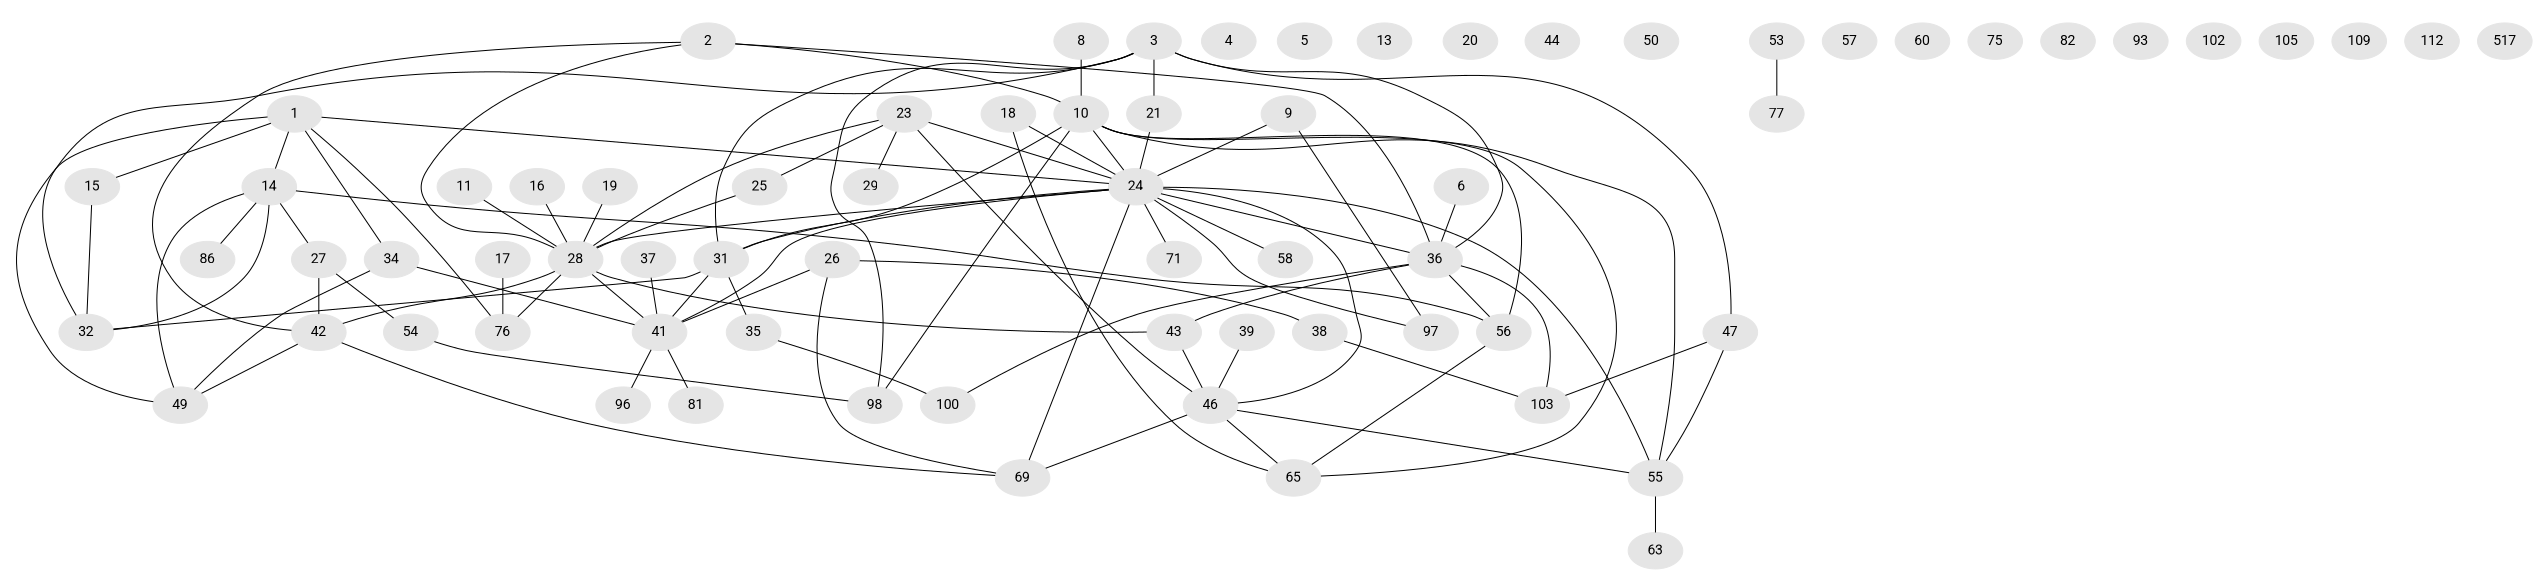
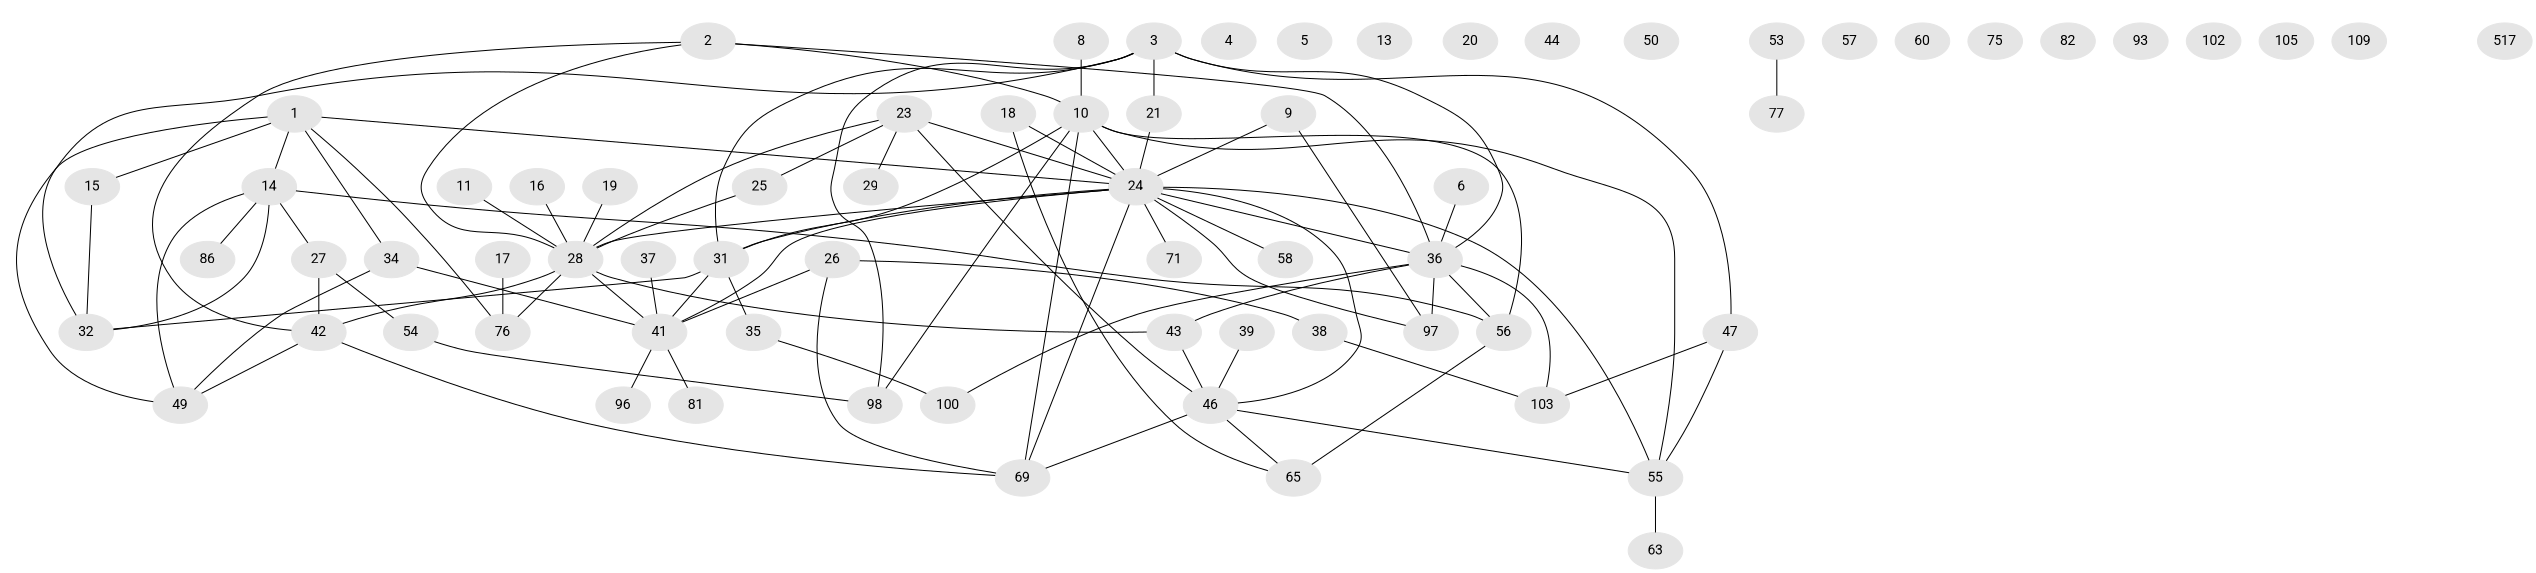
(2432, 41) -> none
(1569, 217) -> (1052, 296)
none -> (1433, 296)
